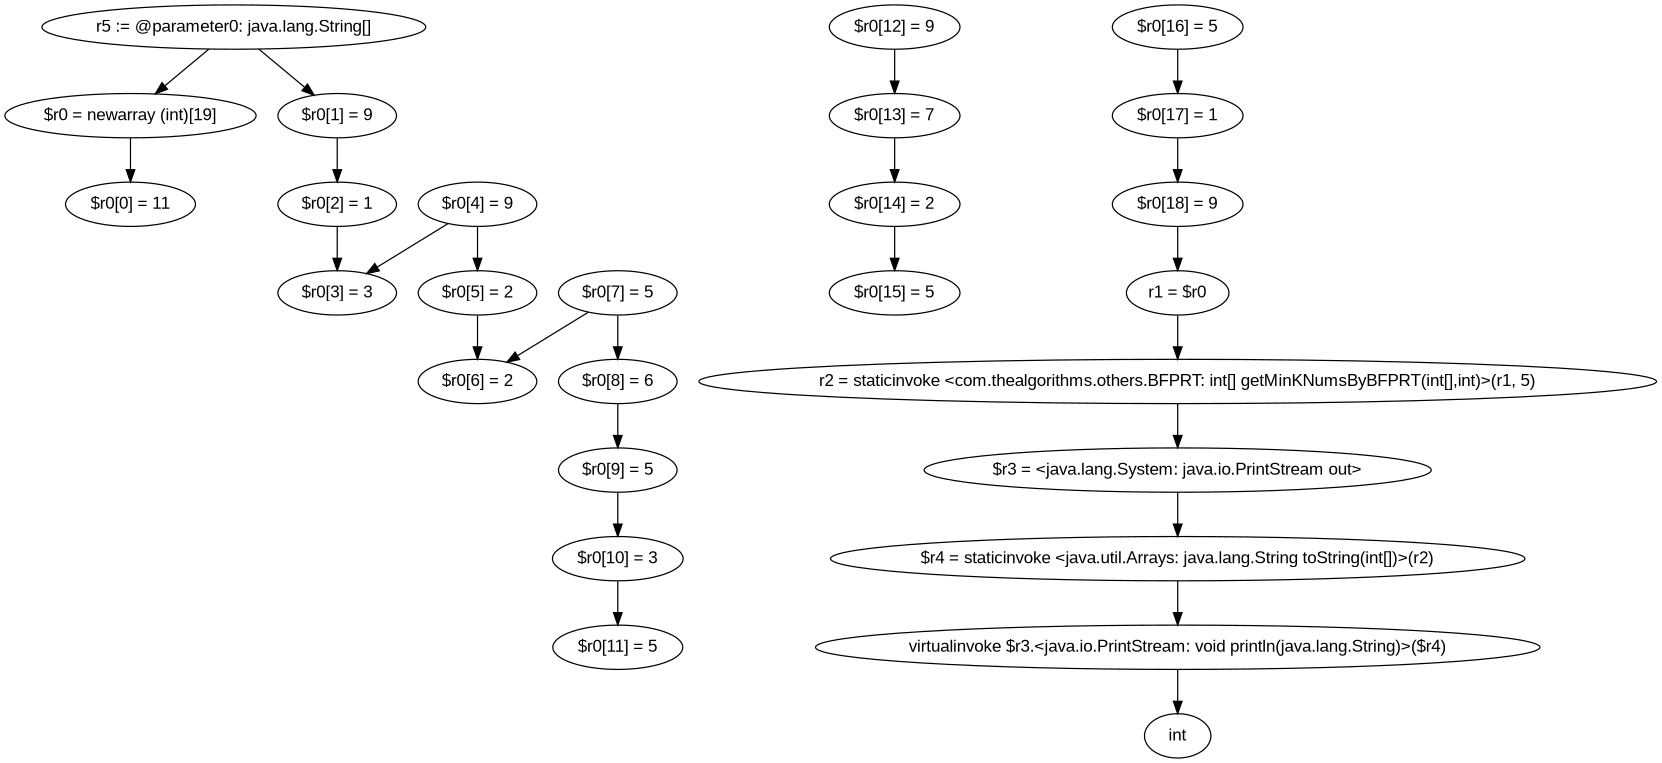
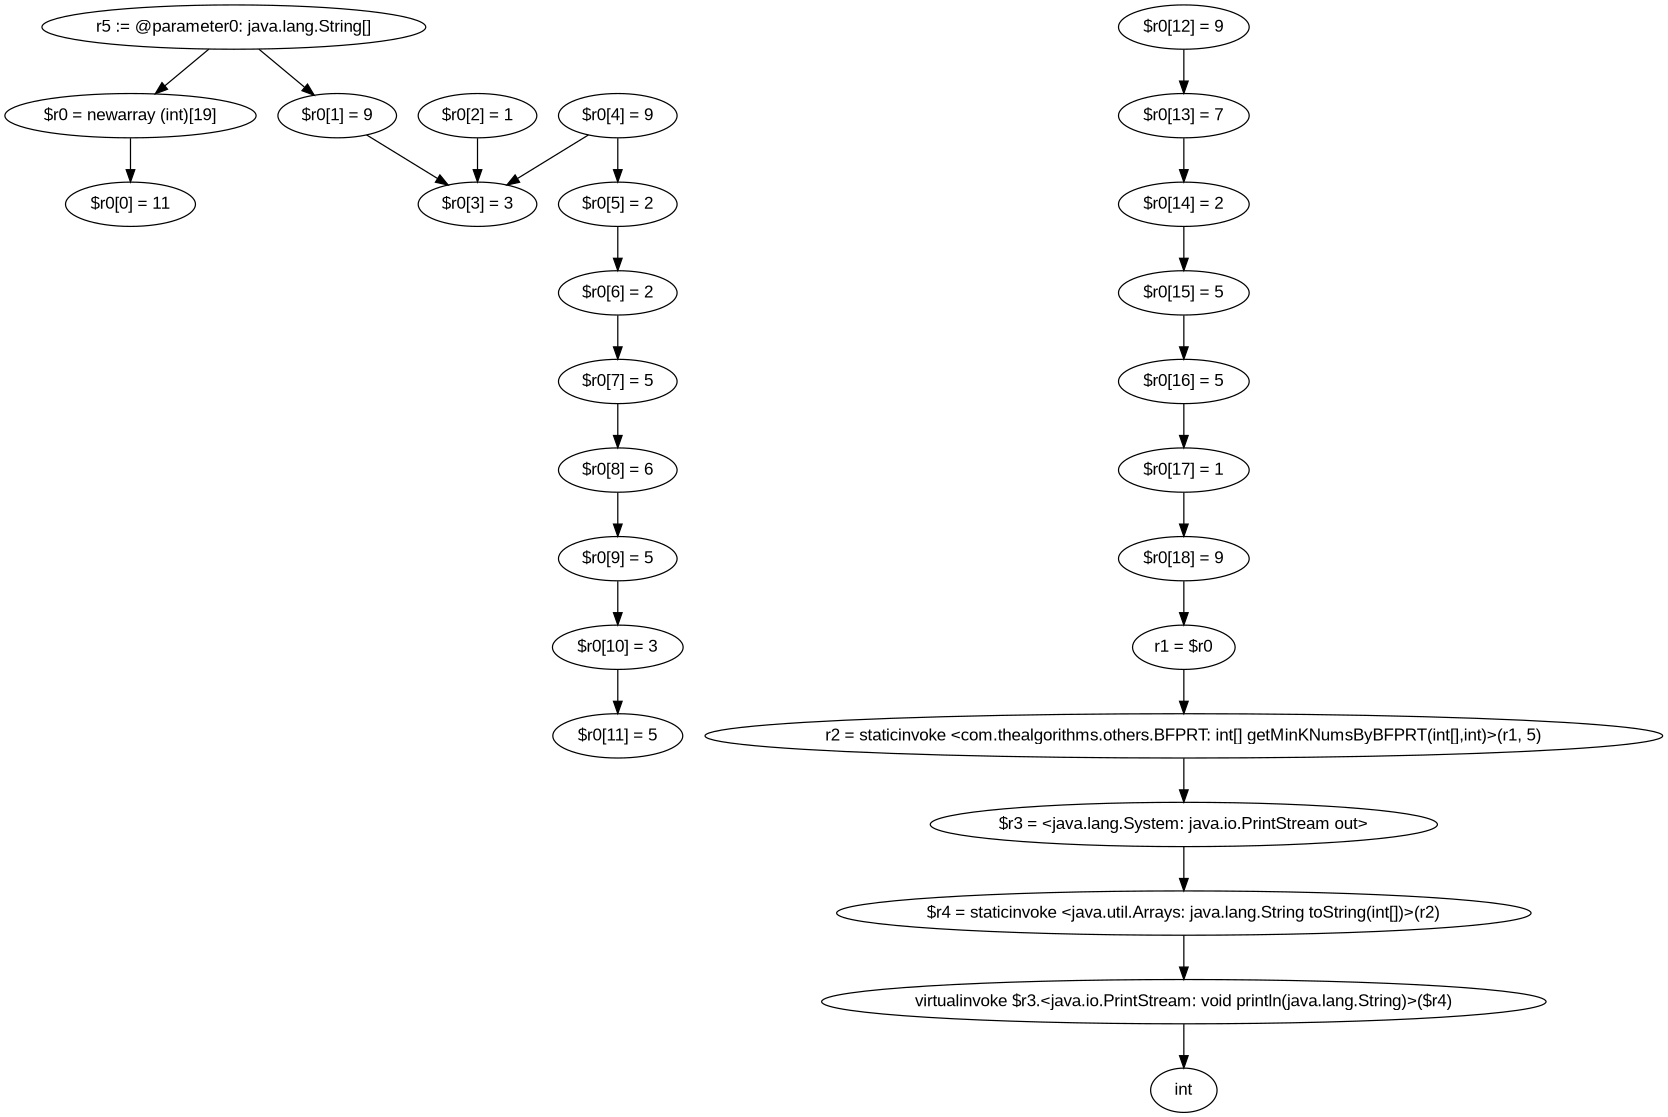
(337, 154) -> (402, 157)
none -> (1184, 331)
(553, 334) -> (618, 331)
